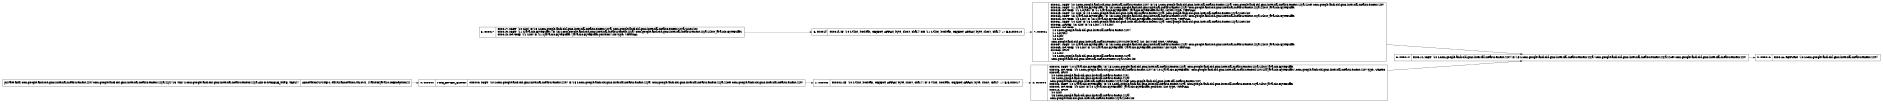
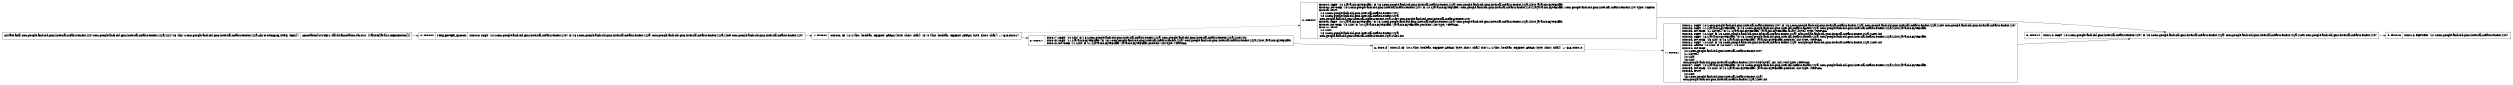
none -> (1024, 38)
